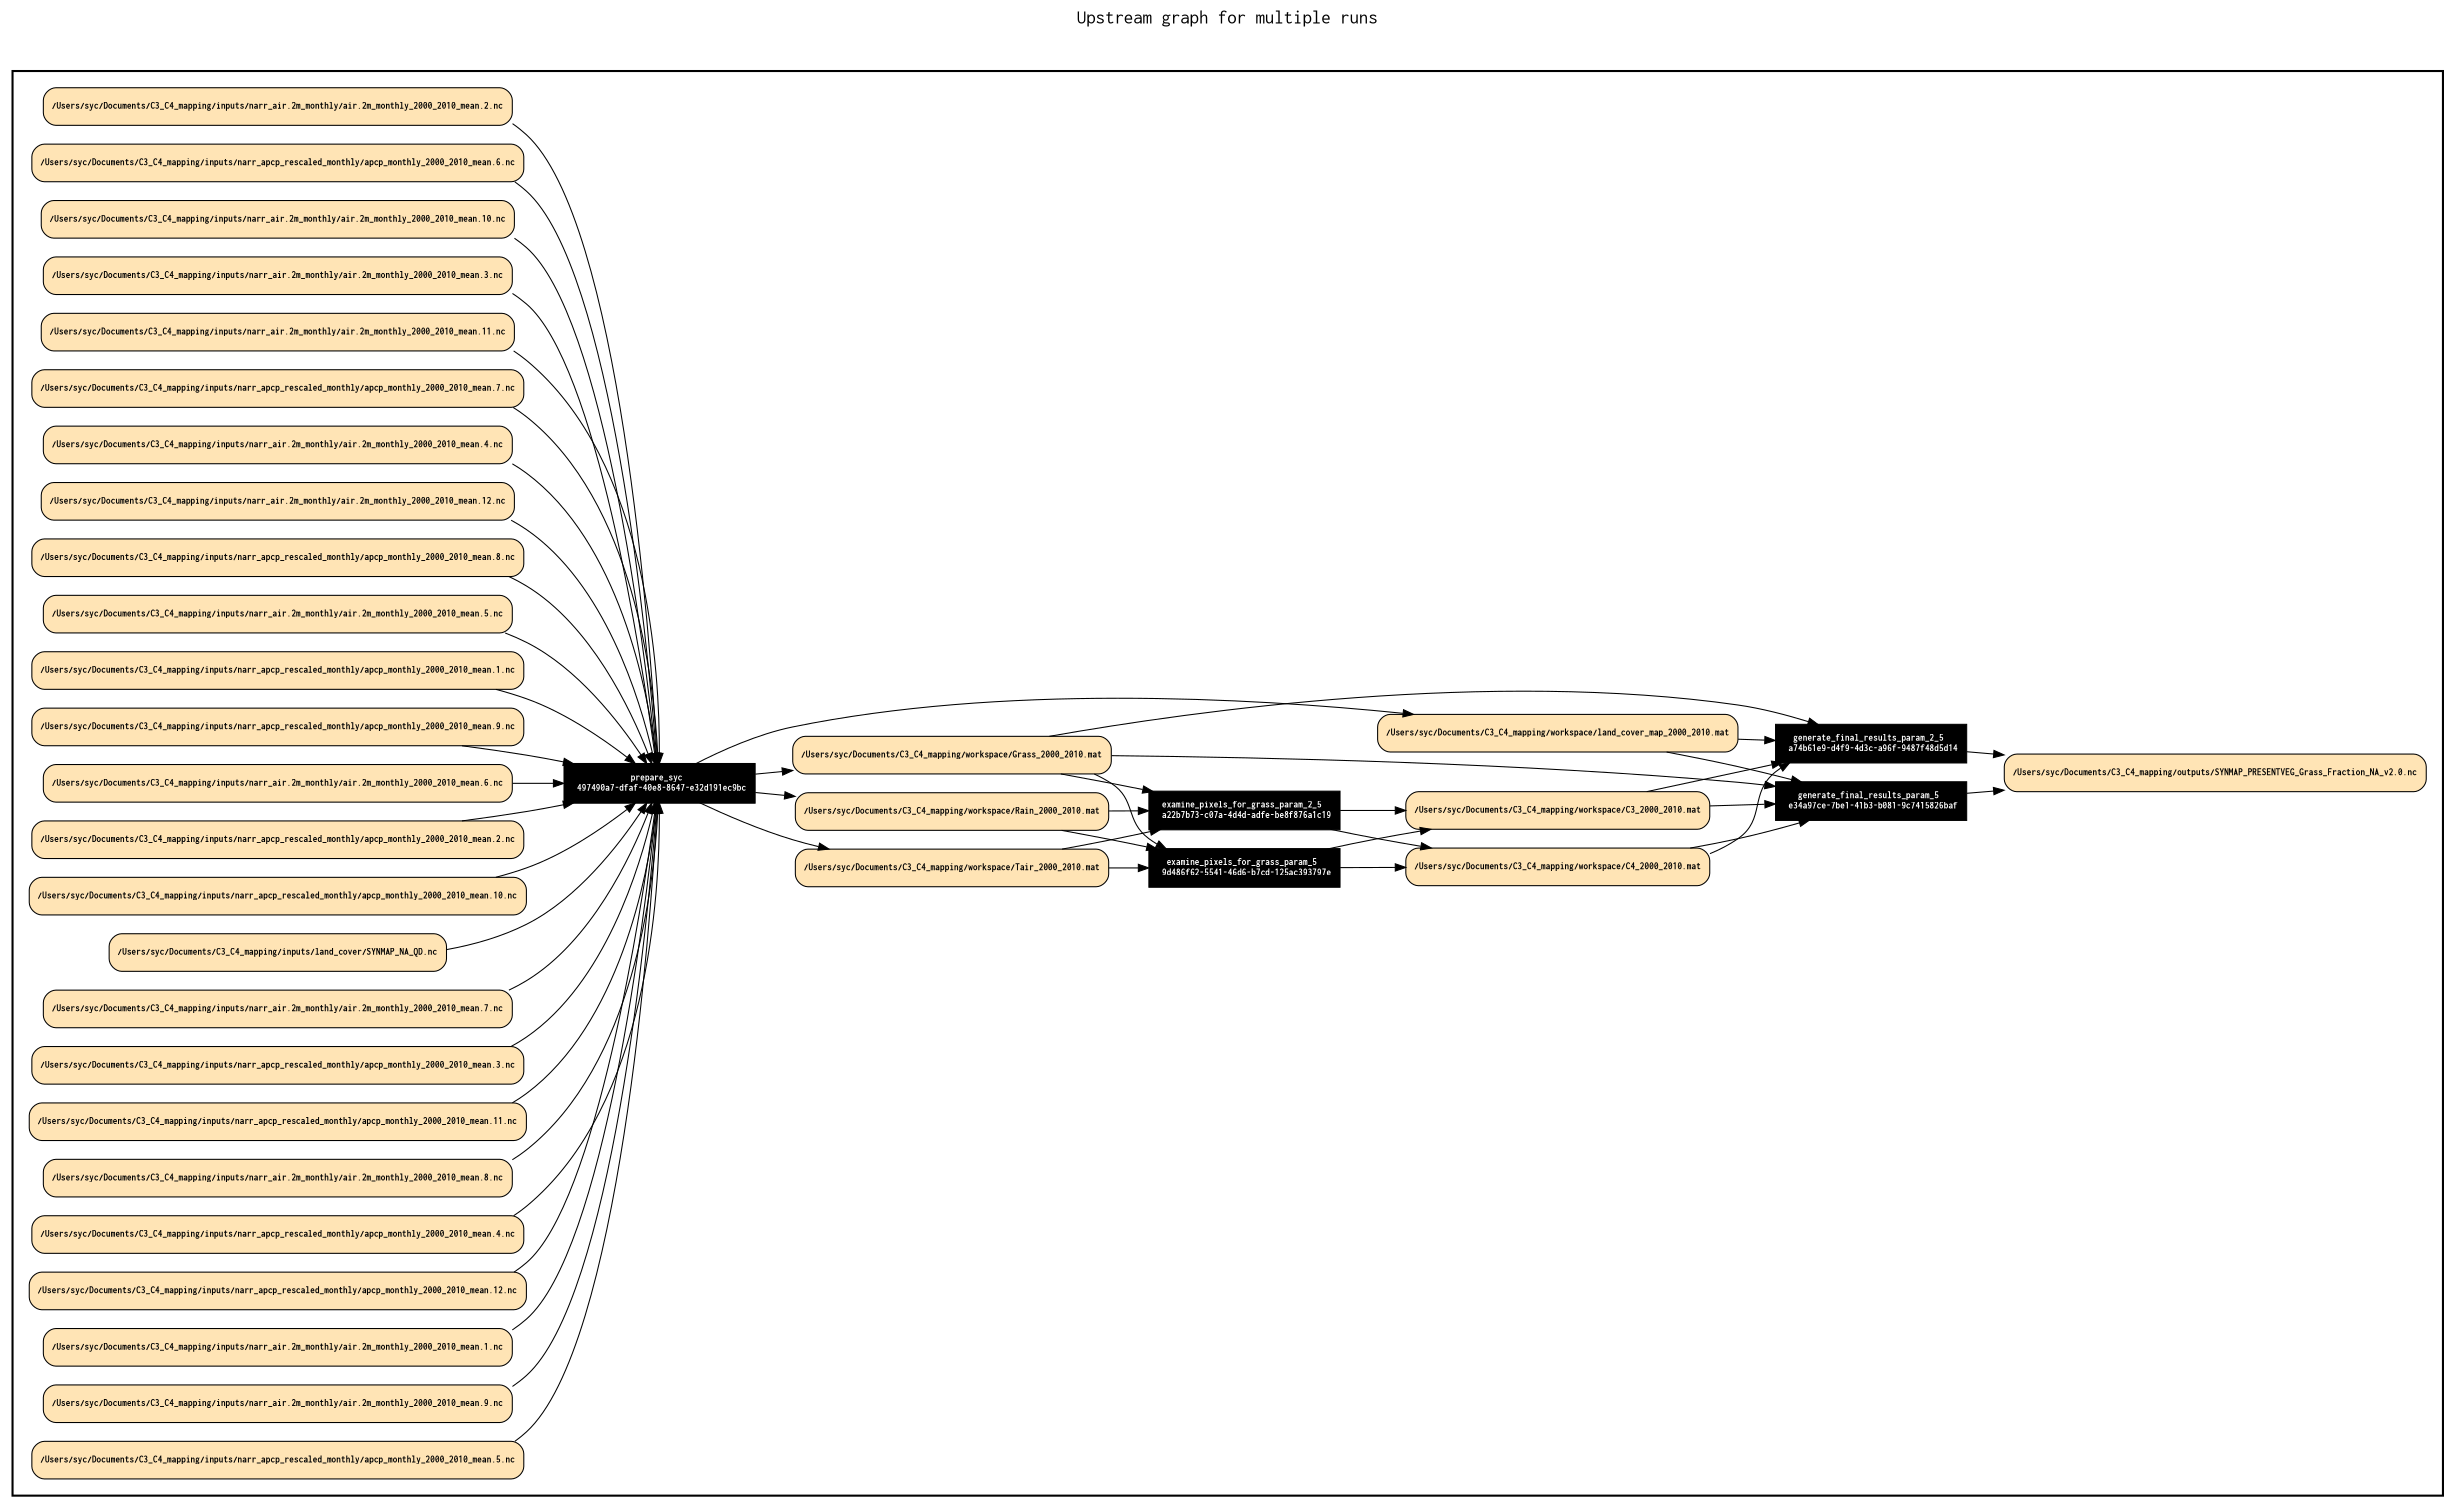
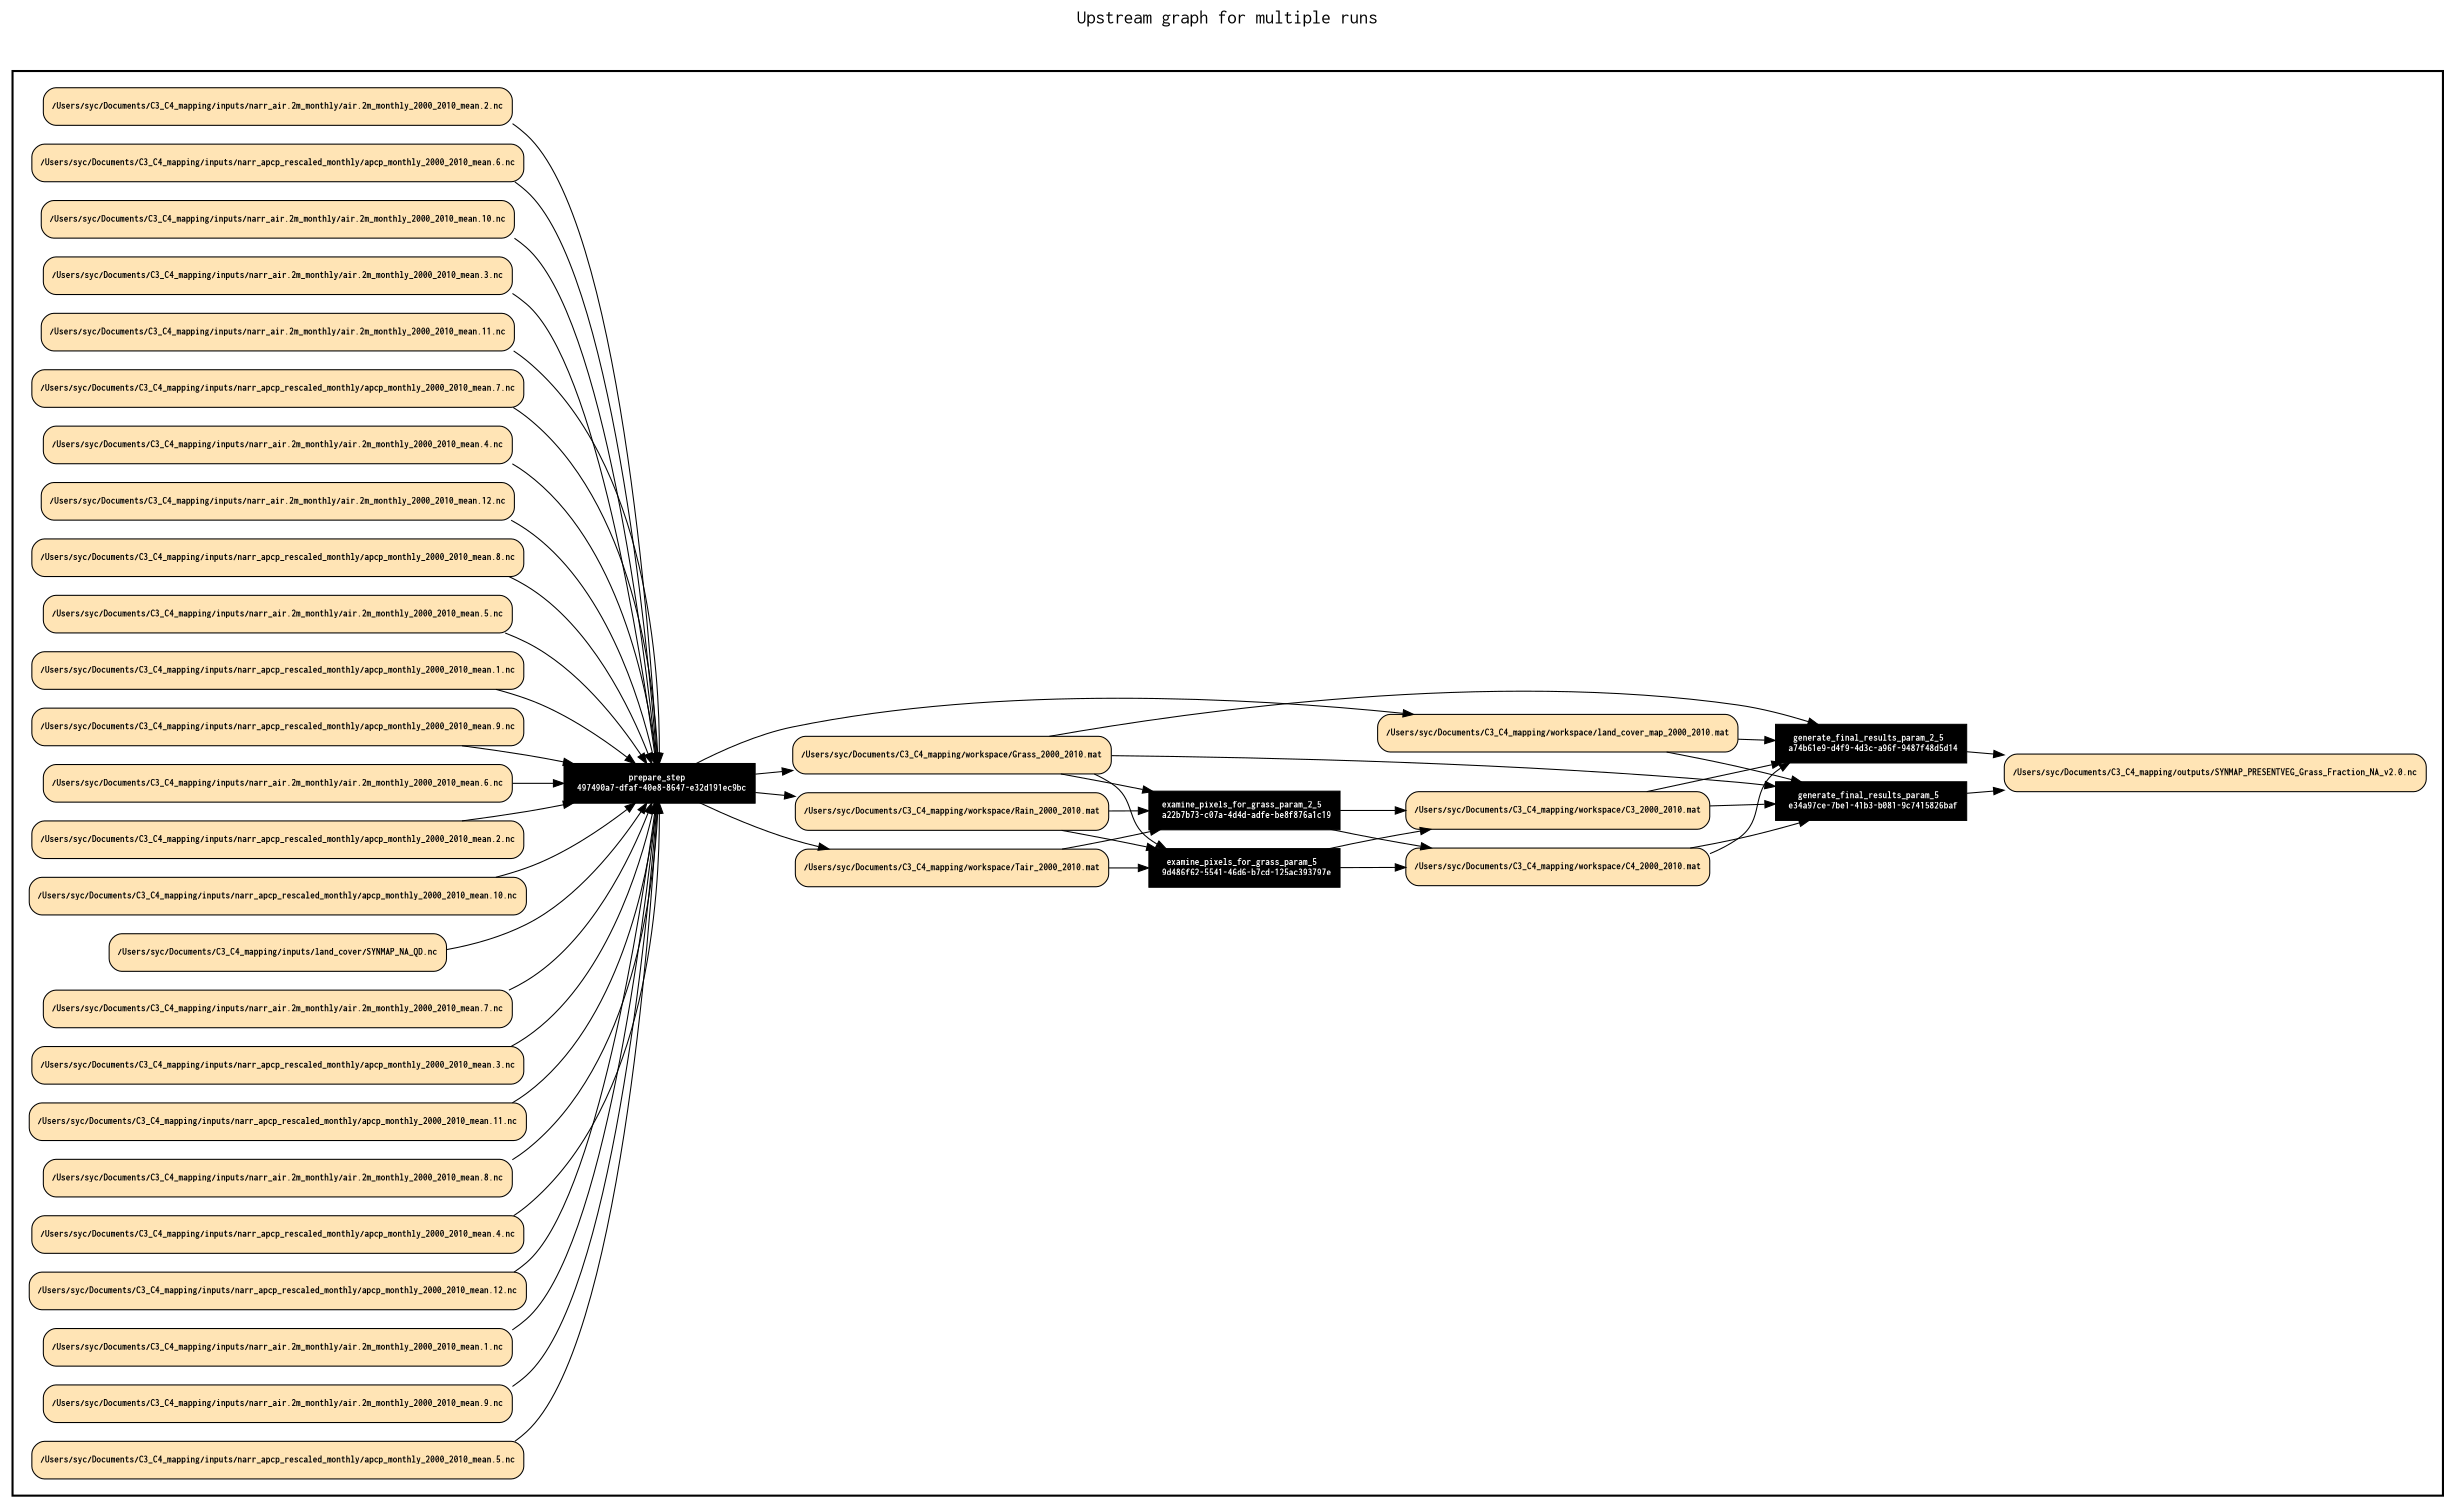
(660, 783) -> (660, 783)
